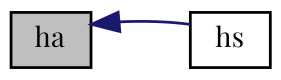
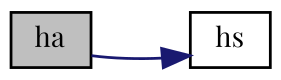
(155, 22) -> (127, 58)
